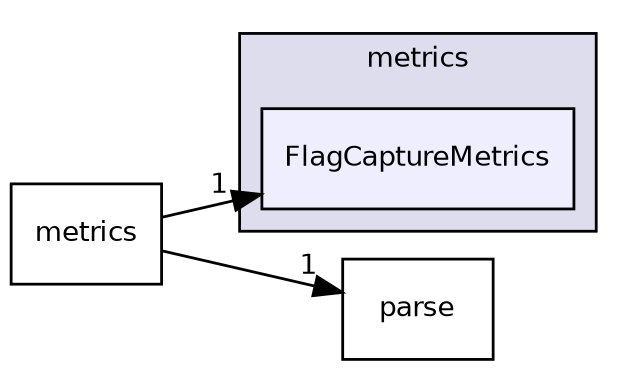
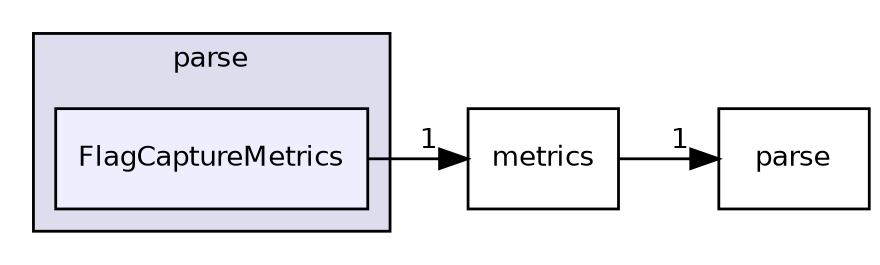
(418, 60) -> (212, 60)
(198, 209) -> (407, 159)
